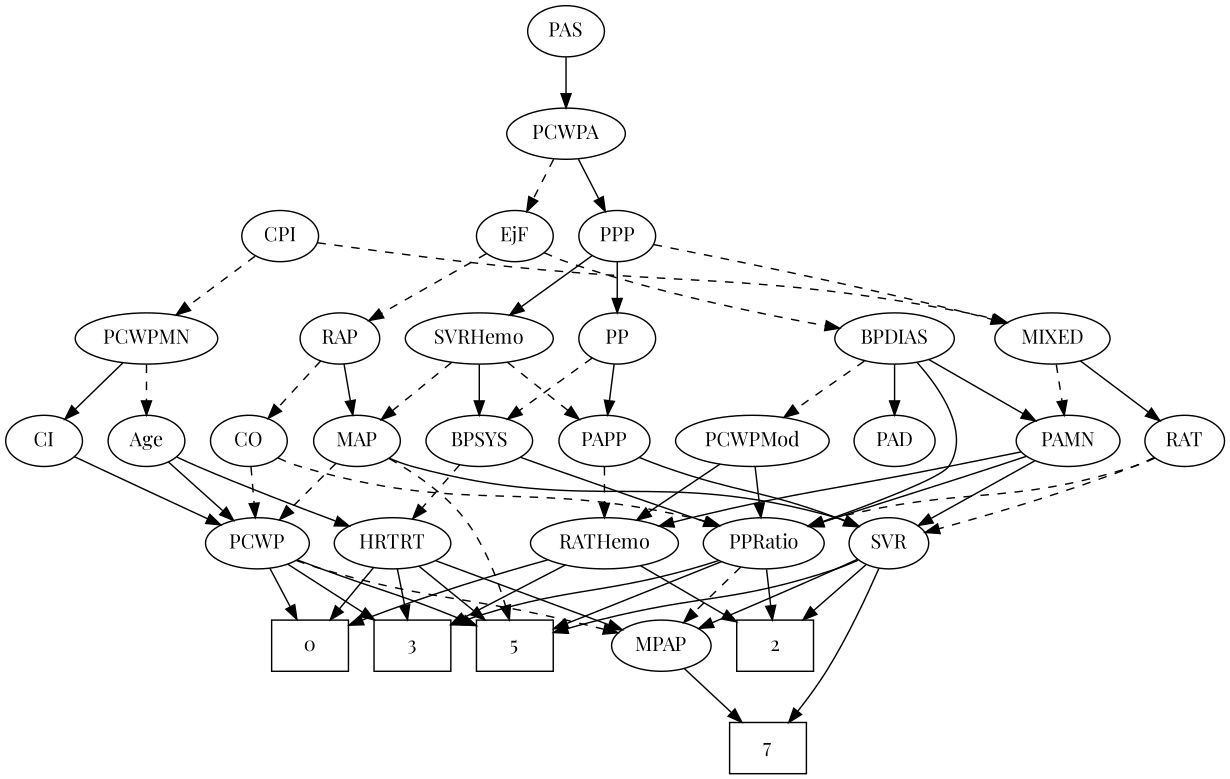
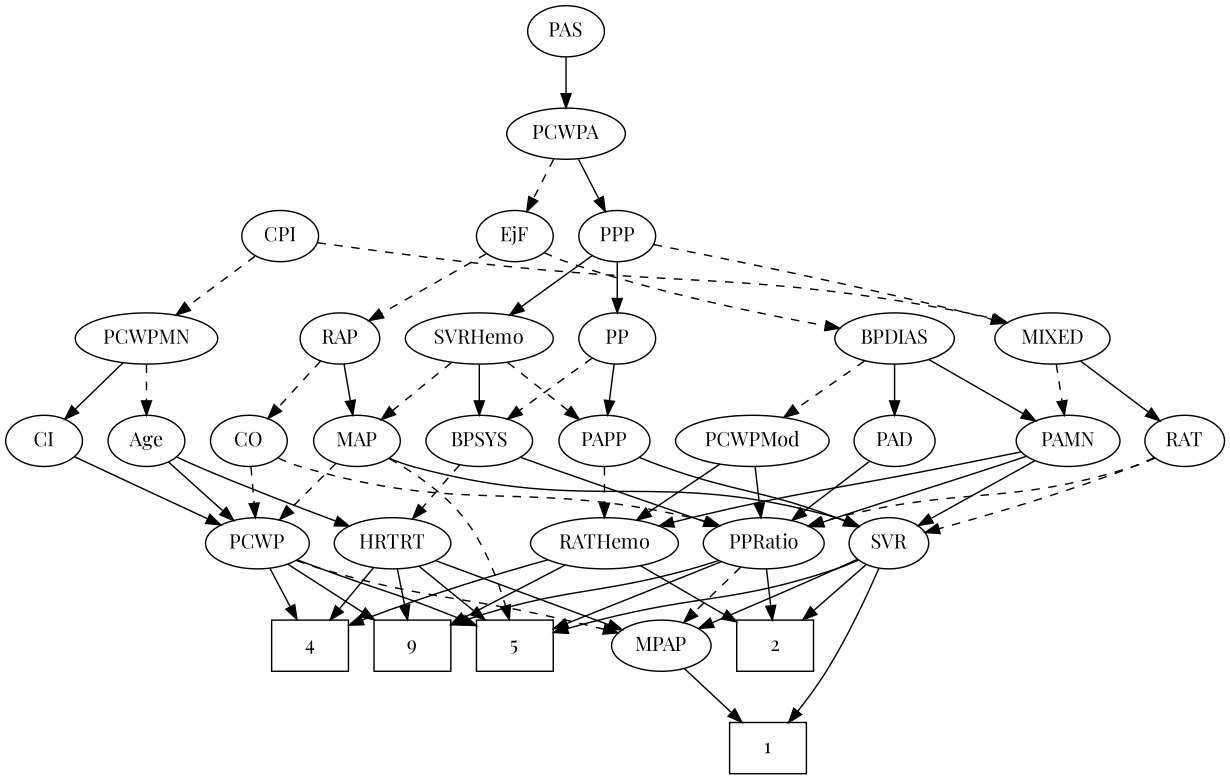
(955, 453) -> (851, 475)
(310, 646) -> (310, 646)
(412, 646) -> (412, 646)
(768, 748) -> (768, 748)
